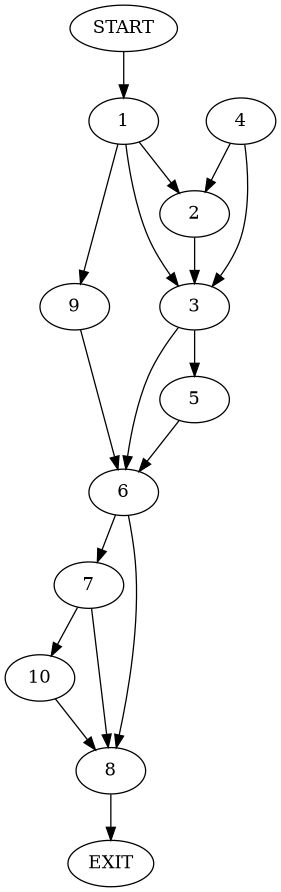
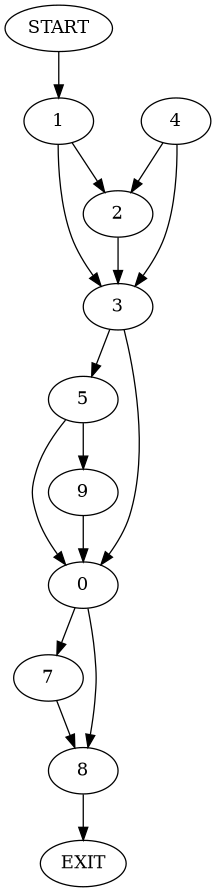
(101, 208) -> (83, 440)
(124, 492) -> (83, 585)
(40, 678) -> none
